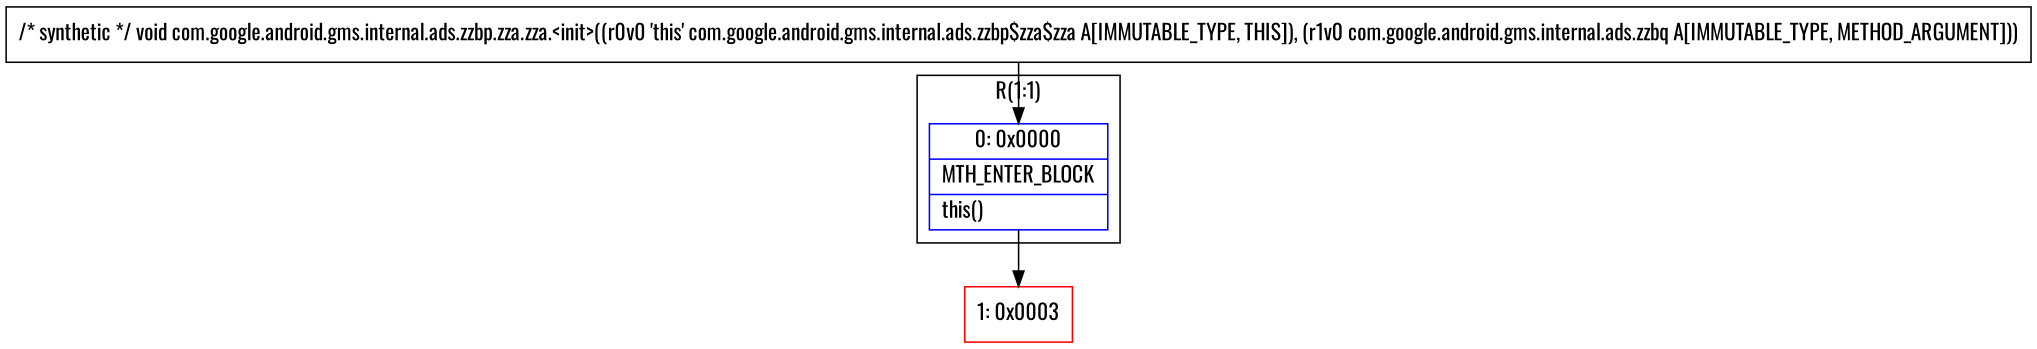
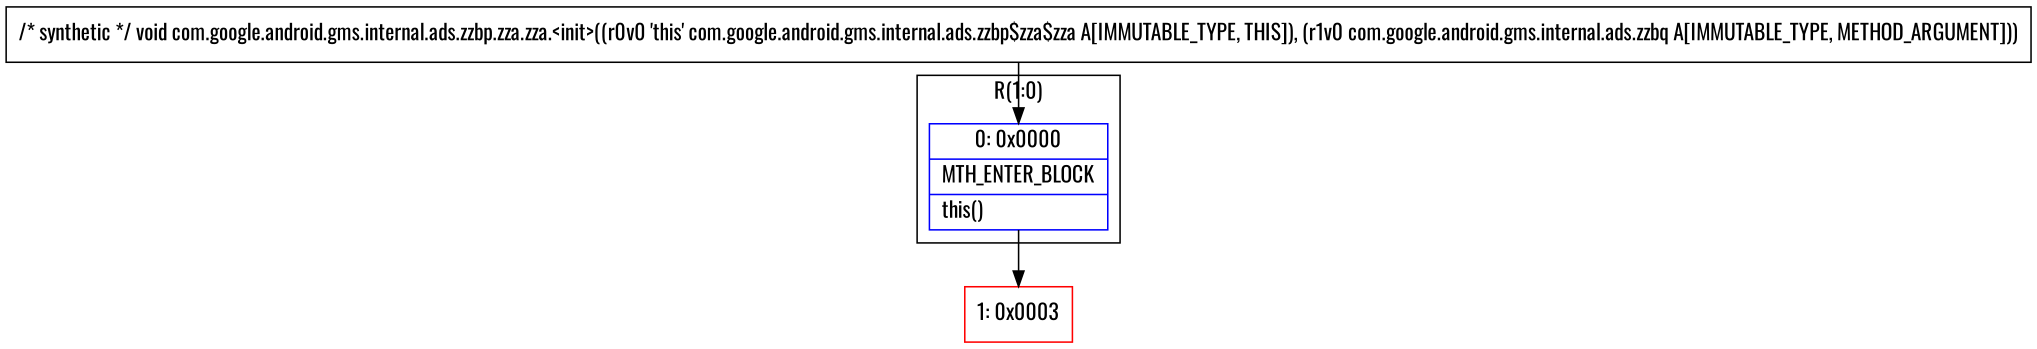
(1019, 93) -> (1019, 93)
